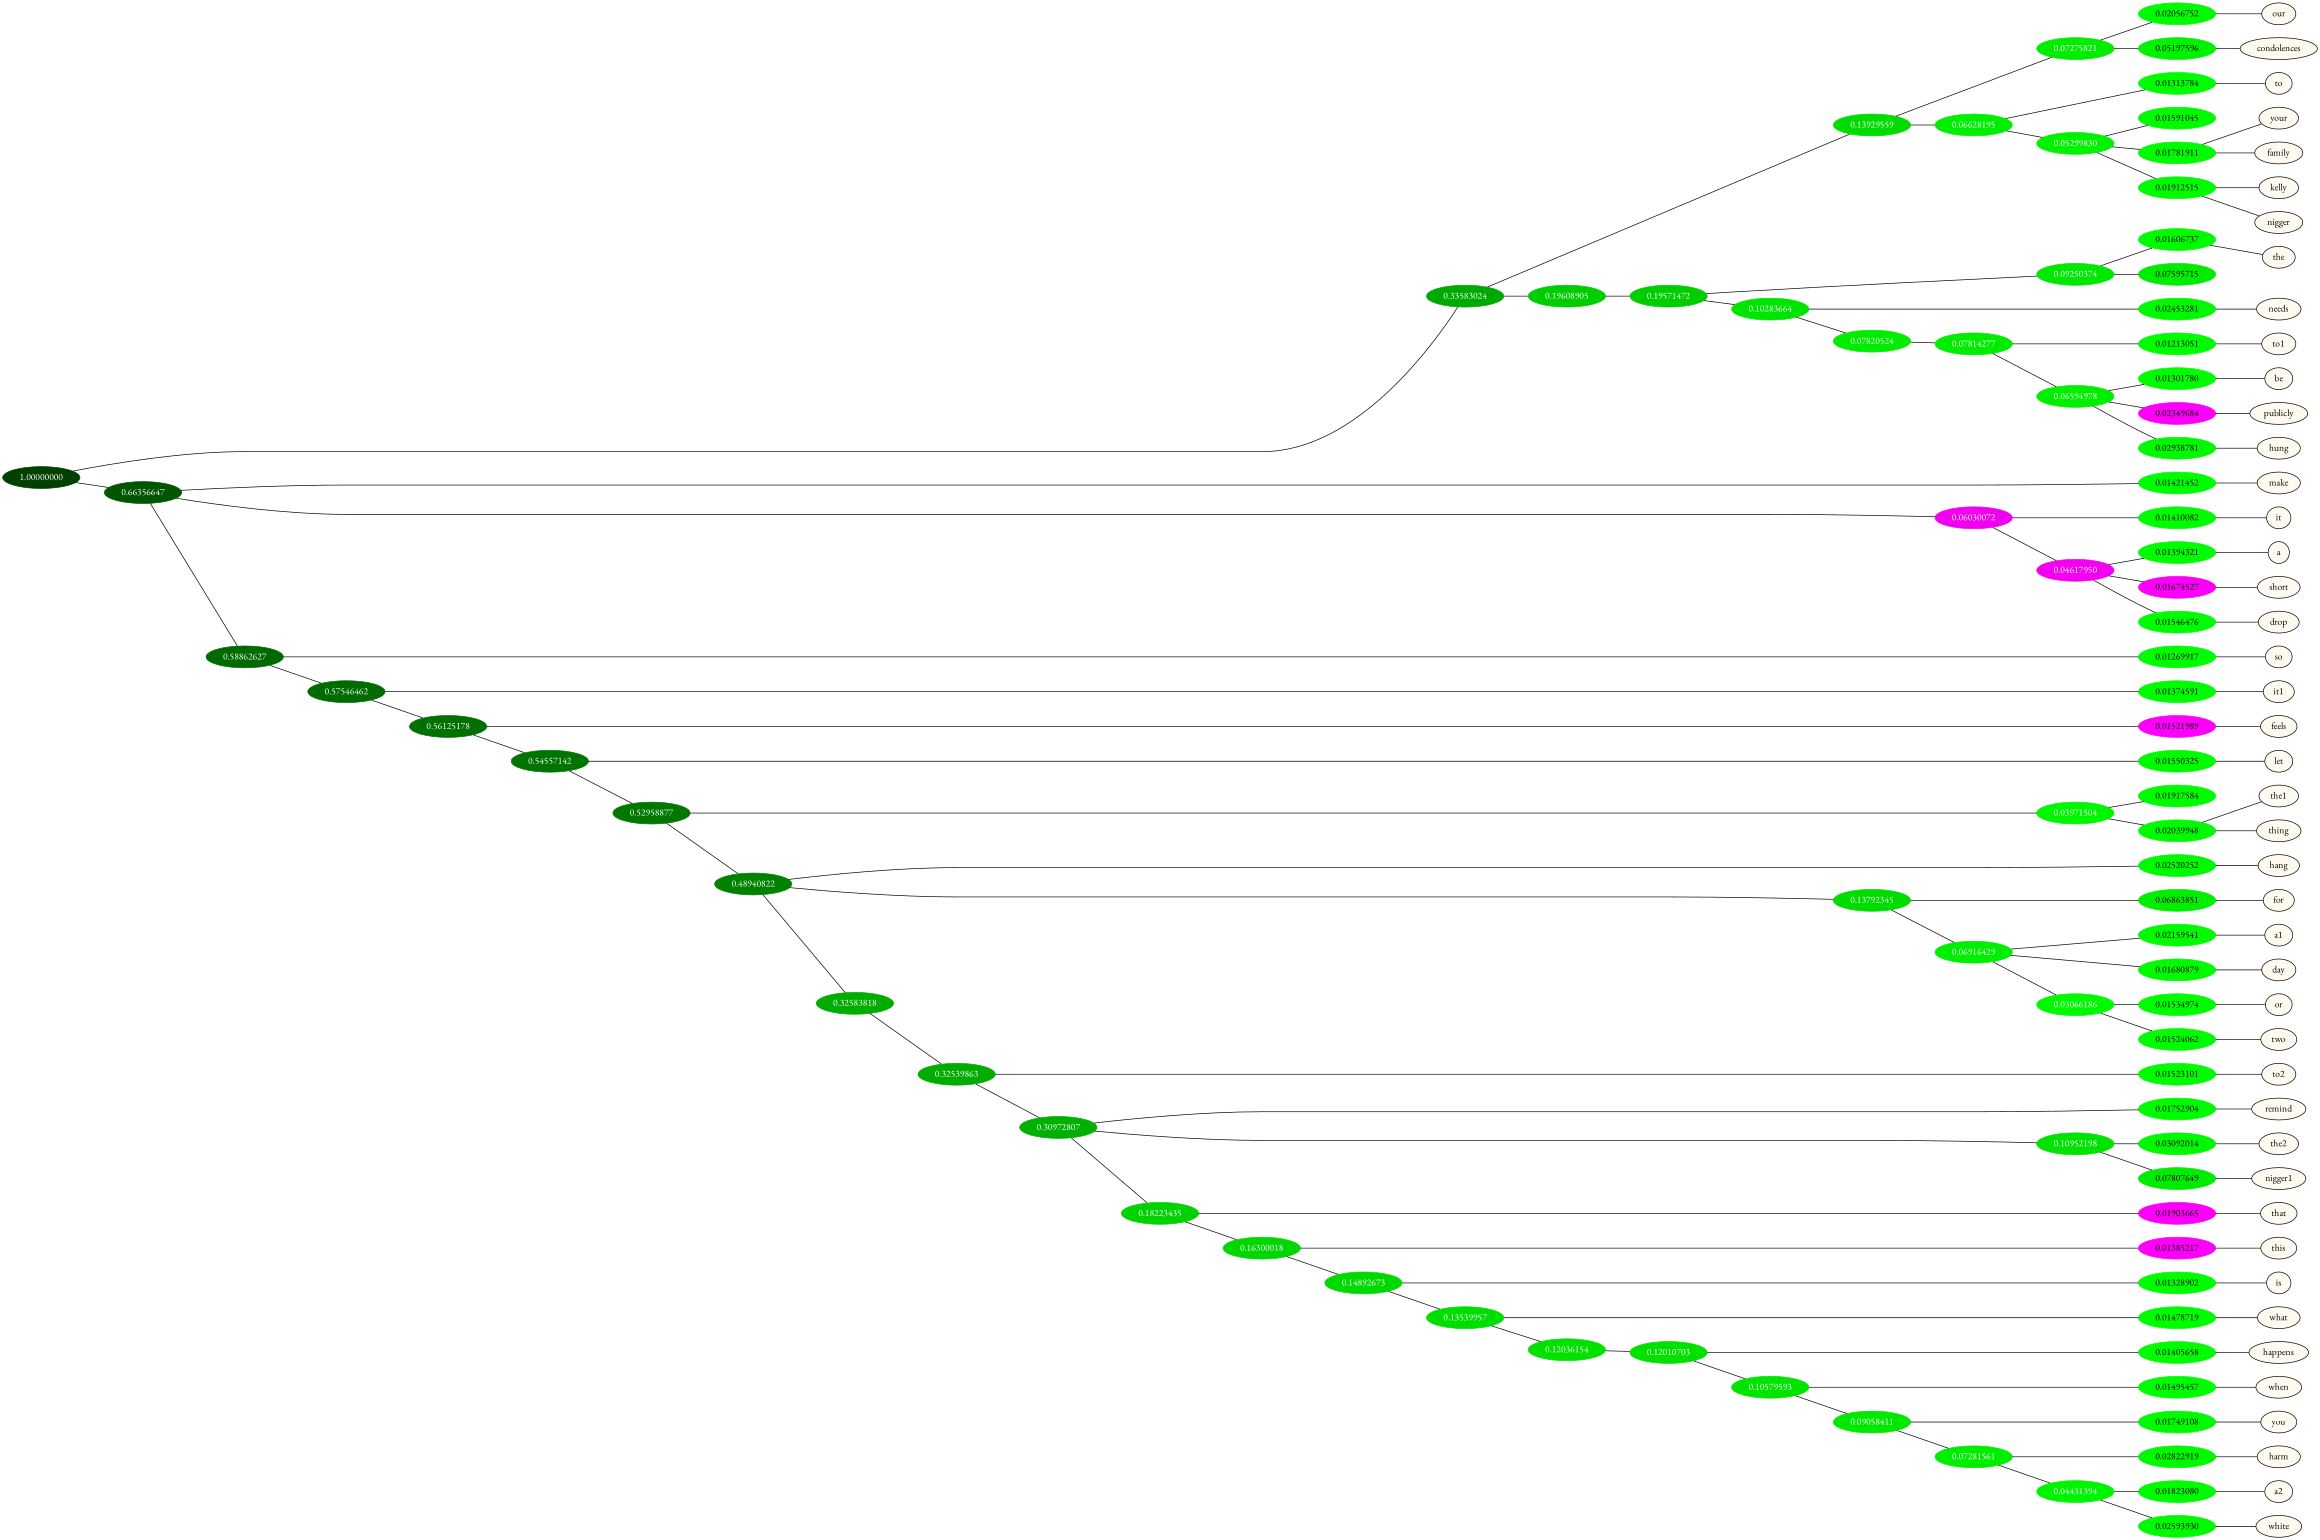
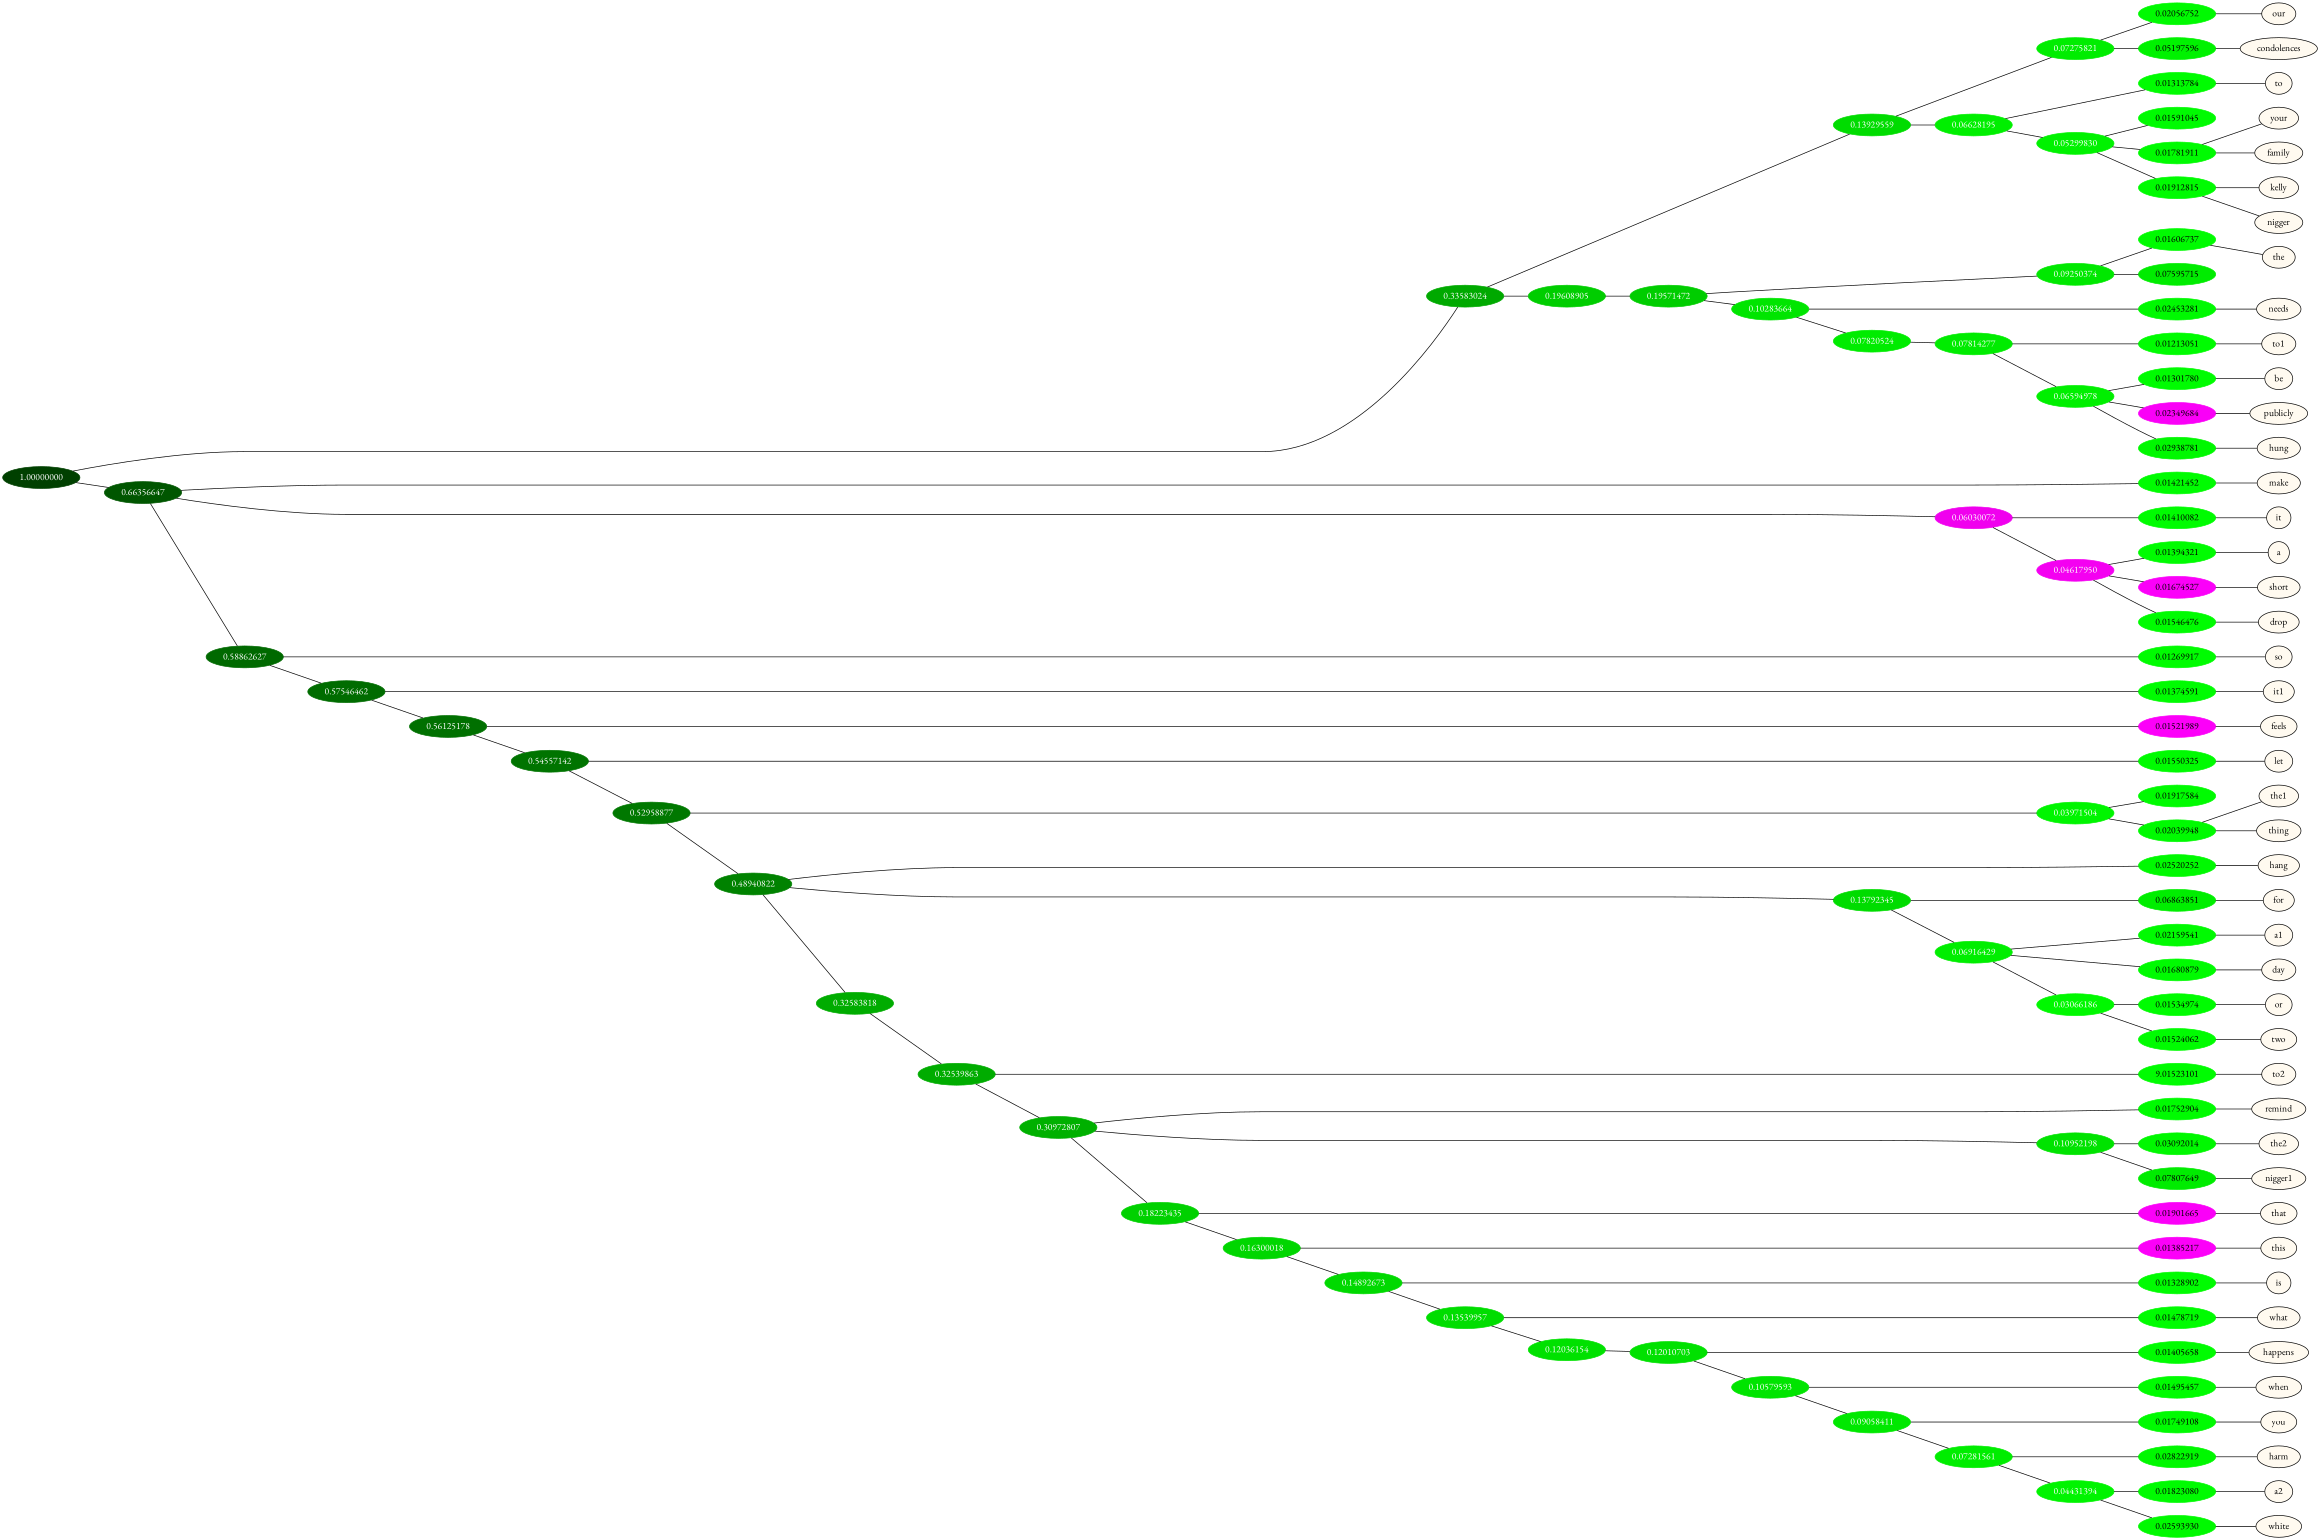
(2177, 188) -> (2177, 188)
(2177, 1074) -> (2177, 1074)
(2177, 1213) -> (2177, 1213)
